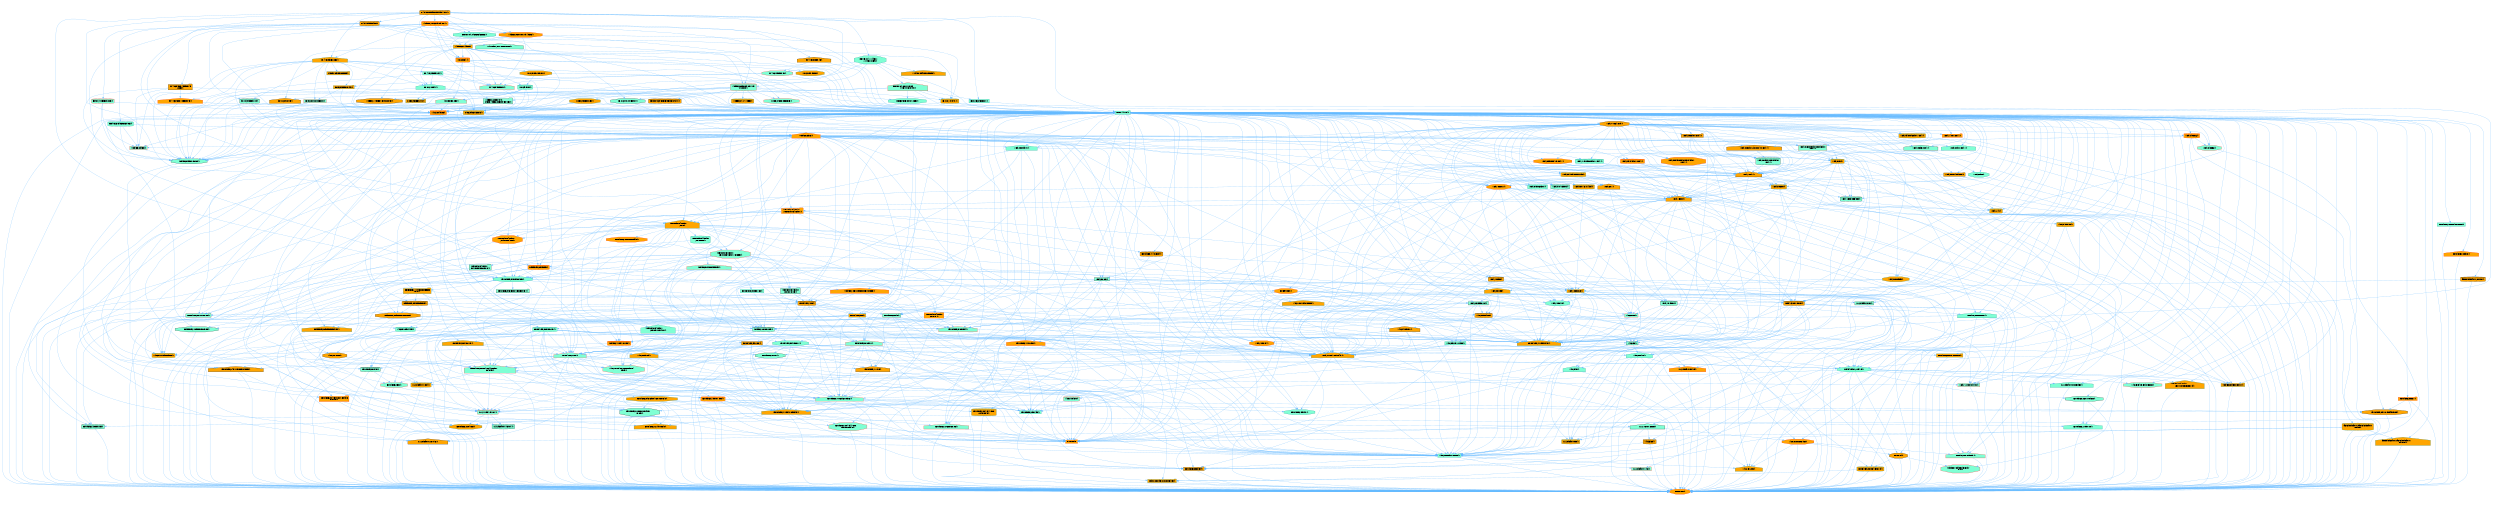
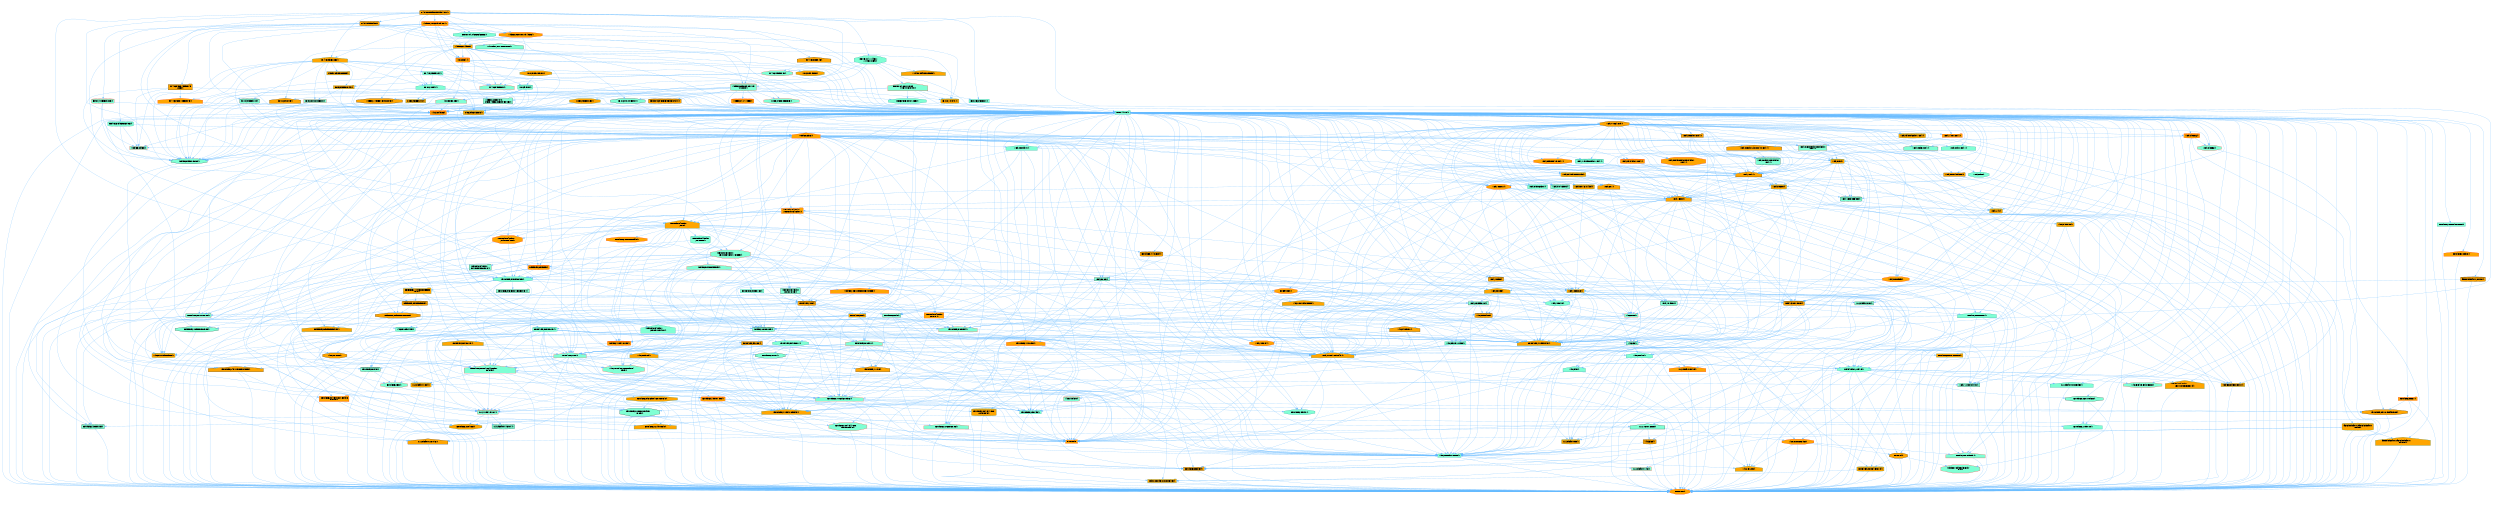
(743, 101) -> (743, 101)
(1896, 279) -> (1896, 279)
(1969, 385) -> (1969, 385)
